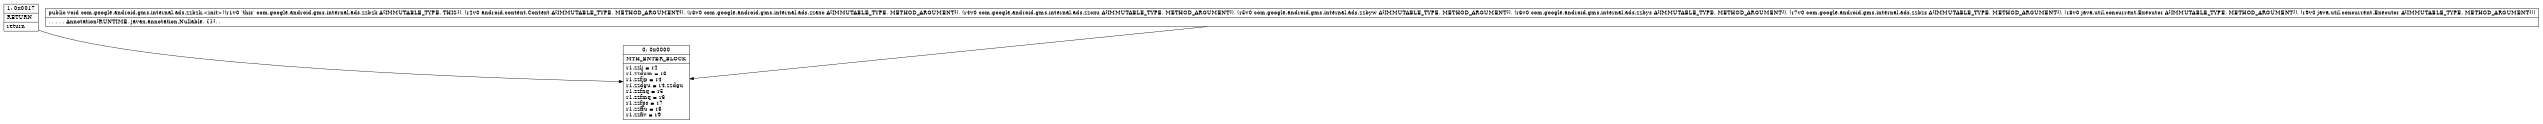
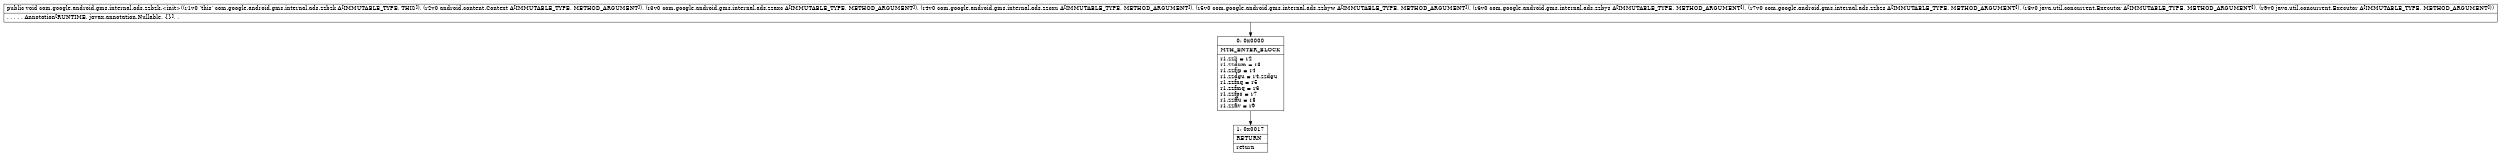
(327, 69) -> (1251, 116)
